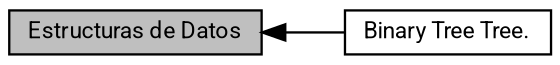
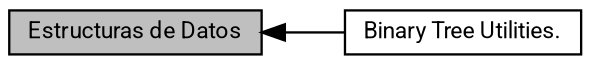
(448, 32) -> (463, 32)
